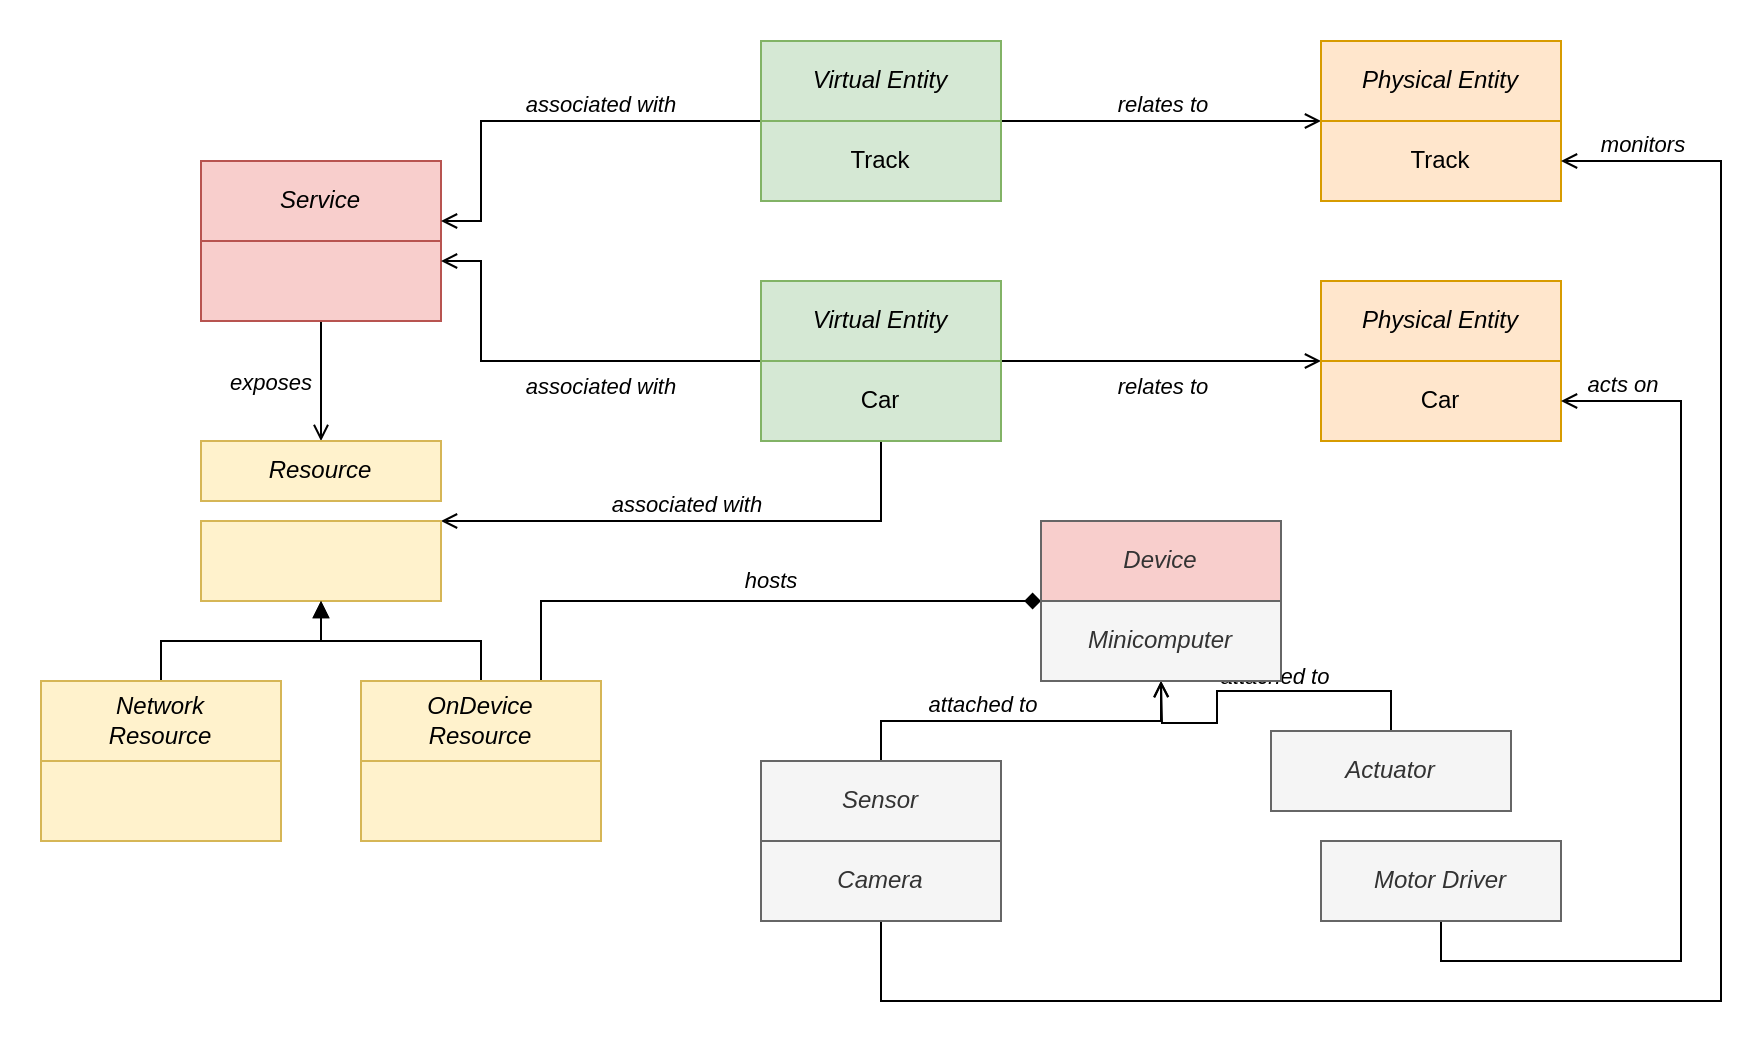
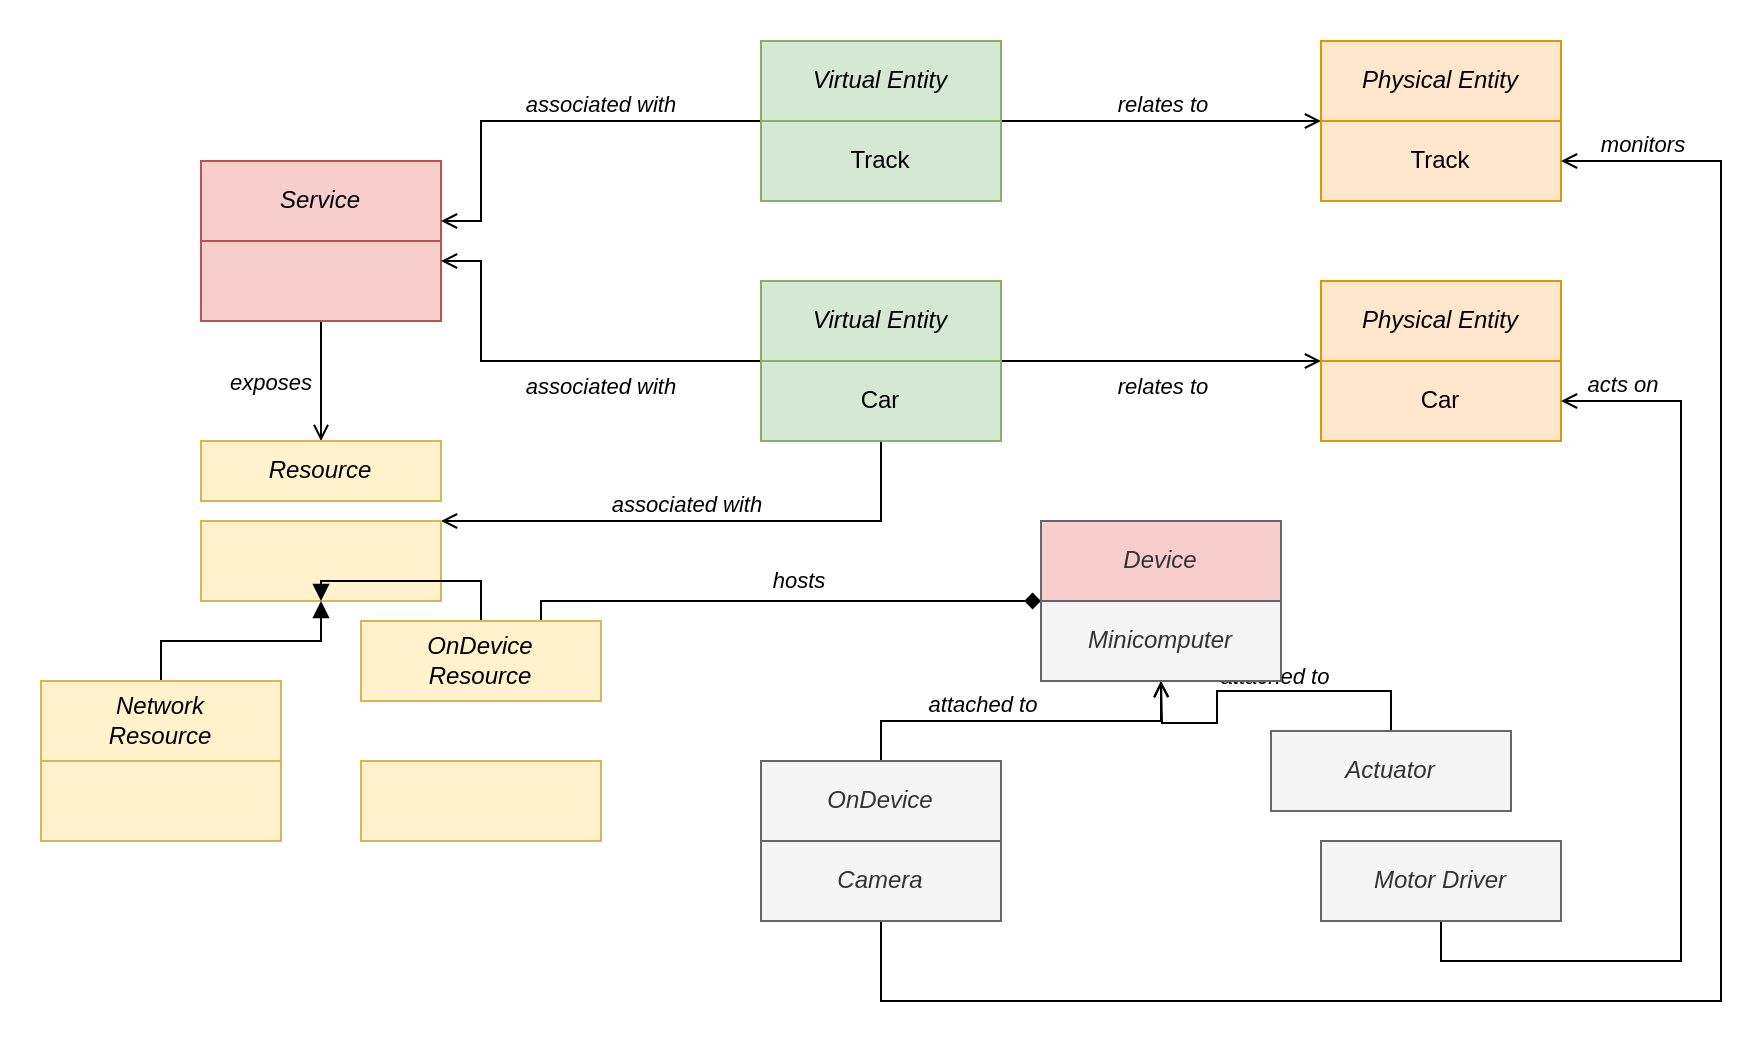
(481, 721) -> (481, 661)
(881, 801) -> (881, 801)
